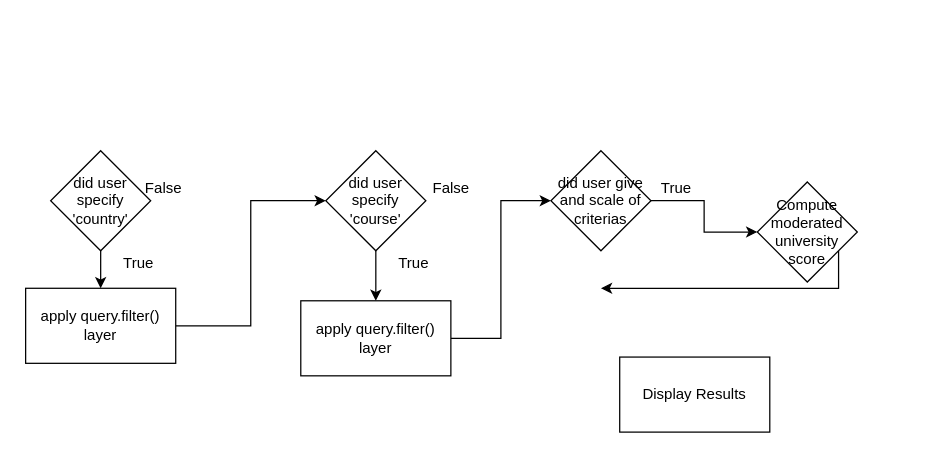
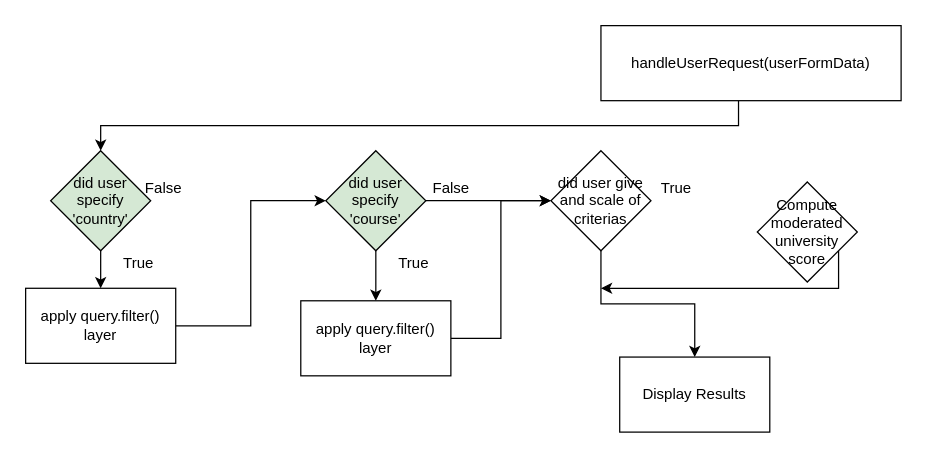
none -> (751, 63)
none -> (424, 126)
(101, 201) -> (101, 201)
(376, 201) -> (376, 201)
none -> (461, 201)
(704, 212) -> none
none -> (643, 304)
